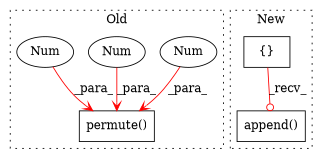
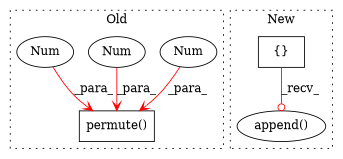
(271, 126) -> (281, 126)
